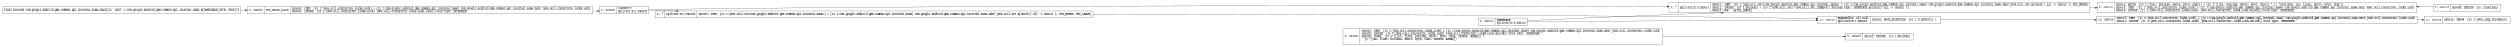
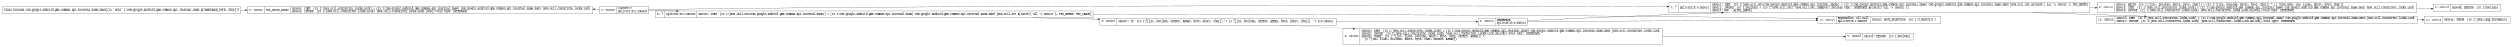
(2426, 7) -> (2424, 9)
(277, 10) -> (277, 10)
(595, 11) -> (597, 9)
(2018, 20) -> (2089, 14)
none -> (1218, 22)
